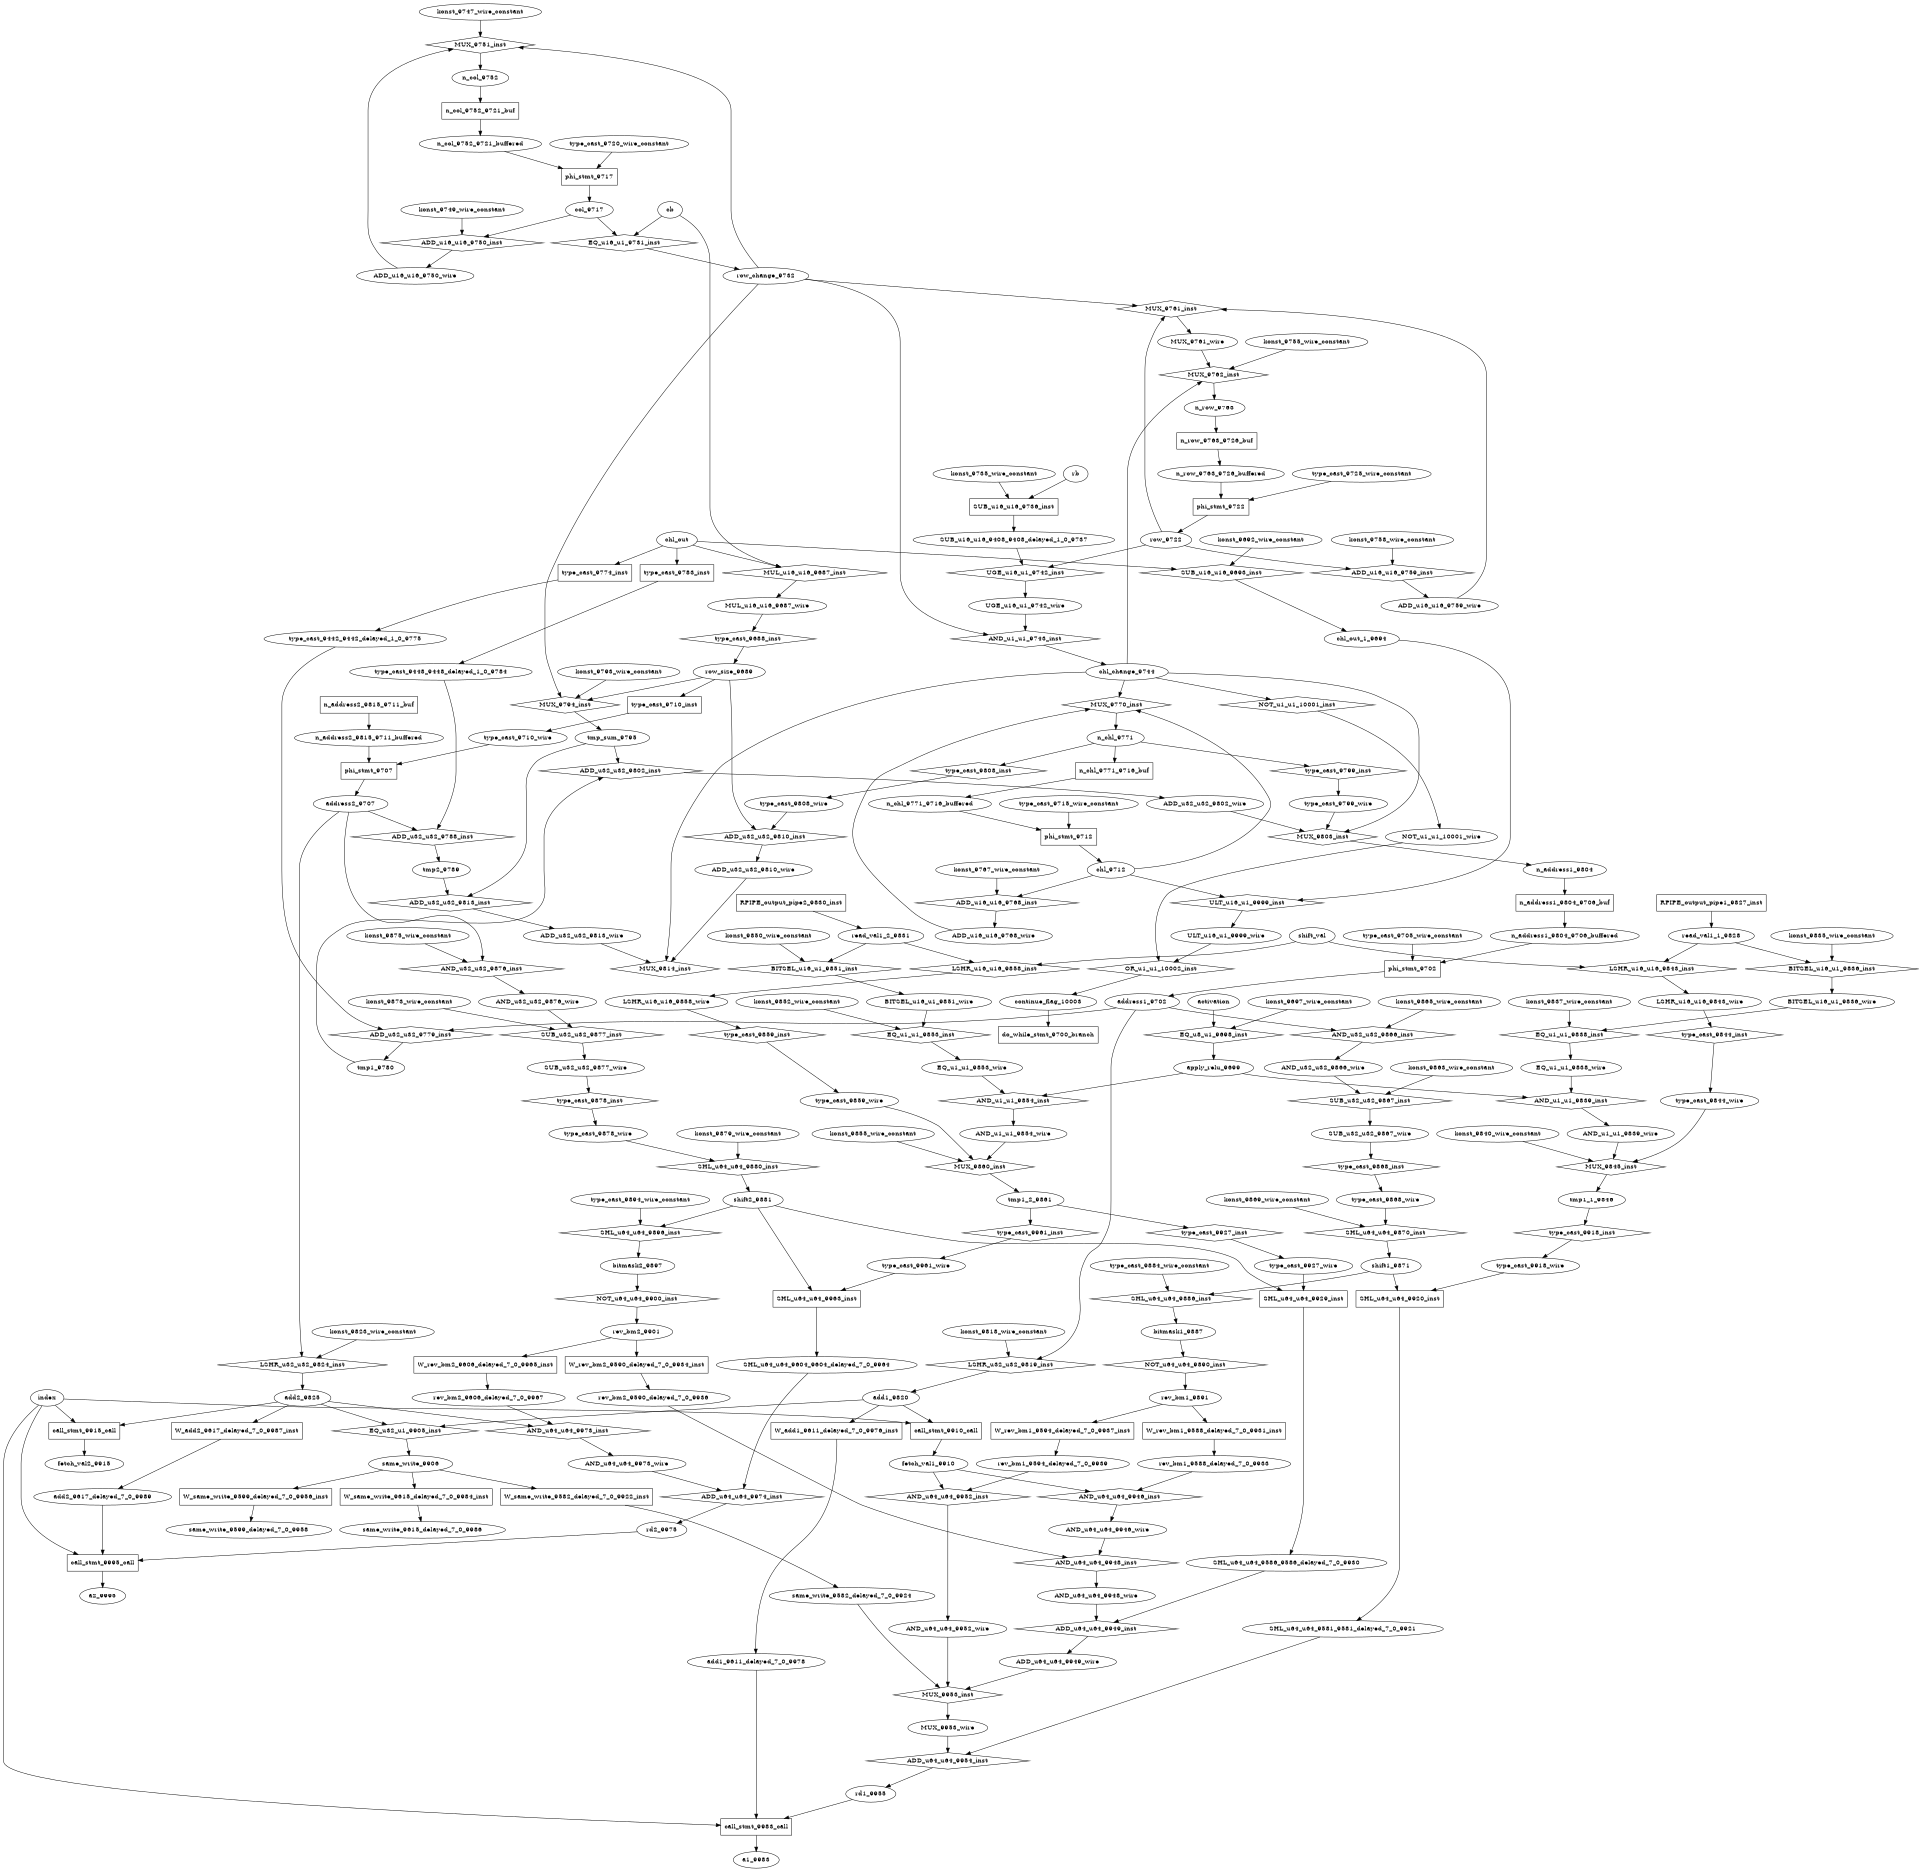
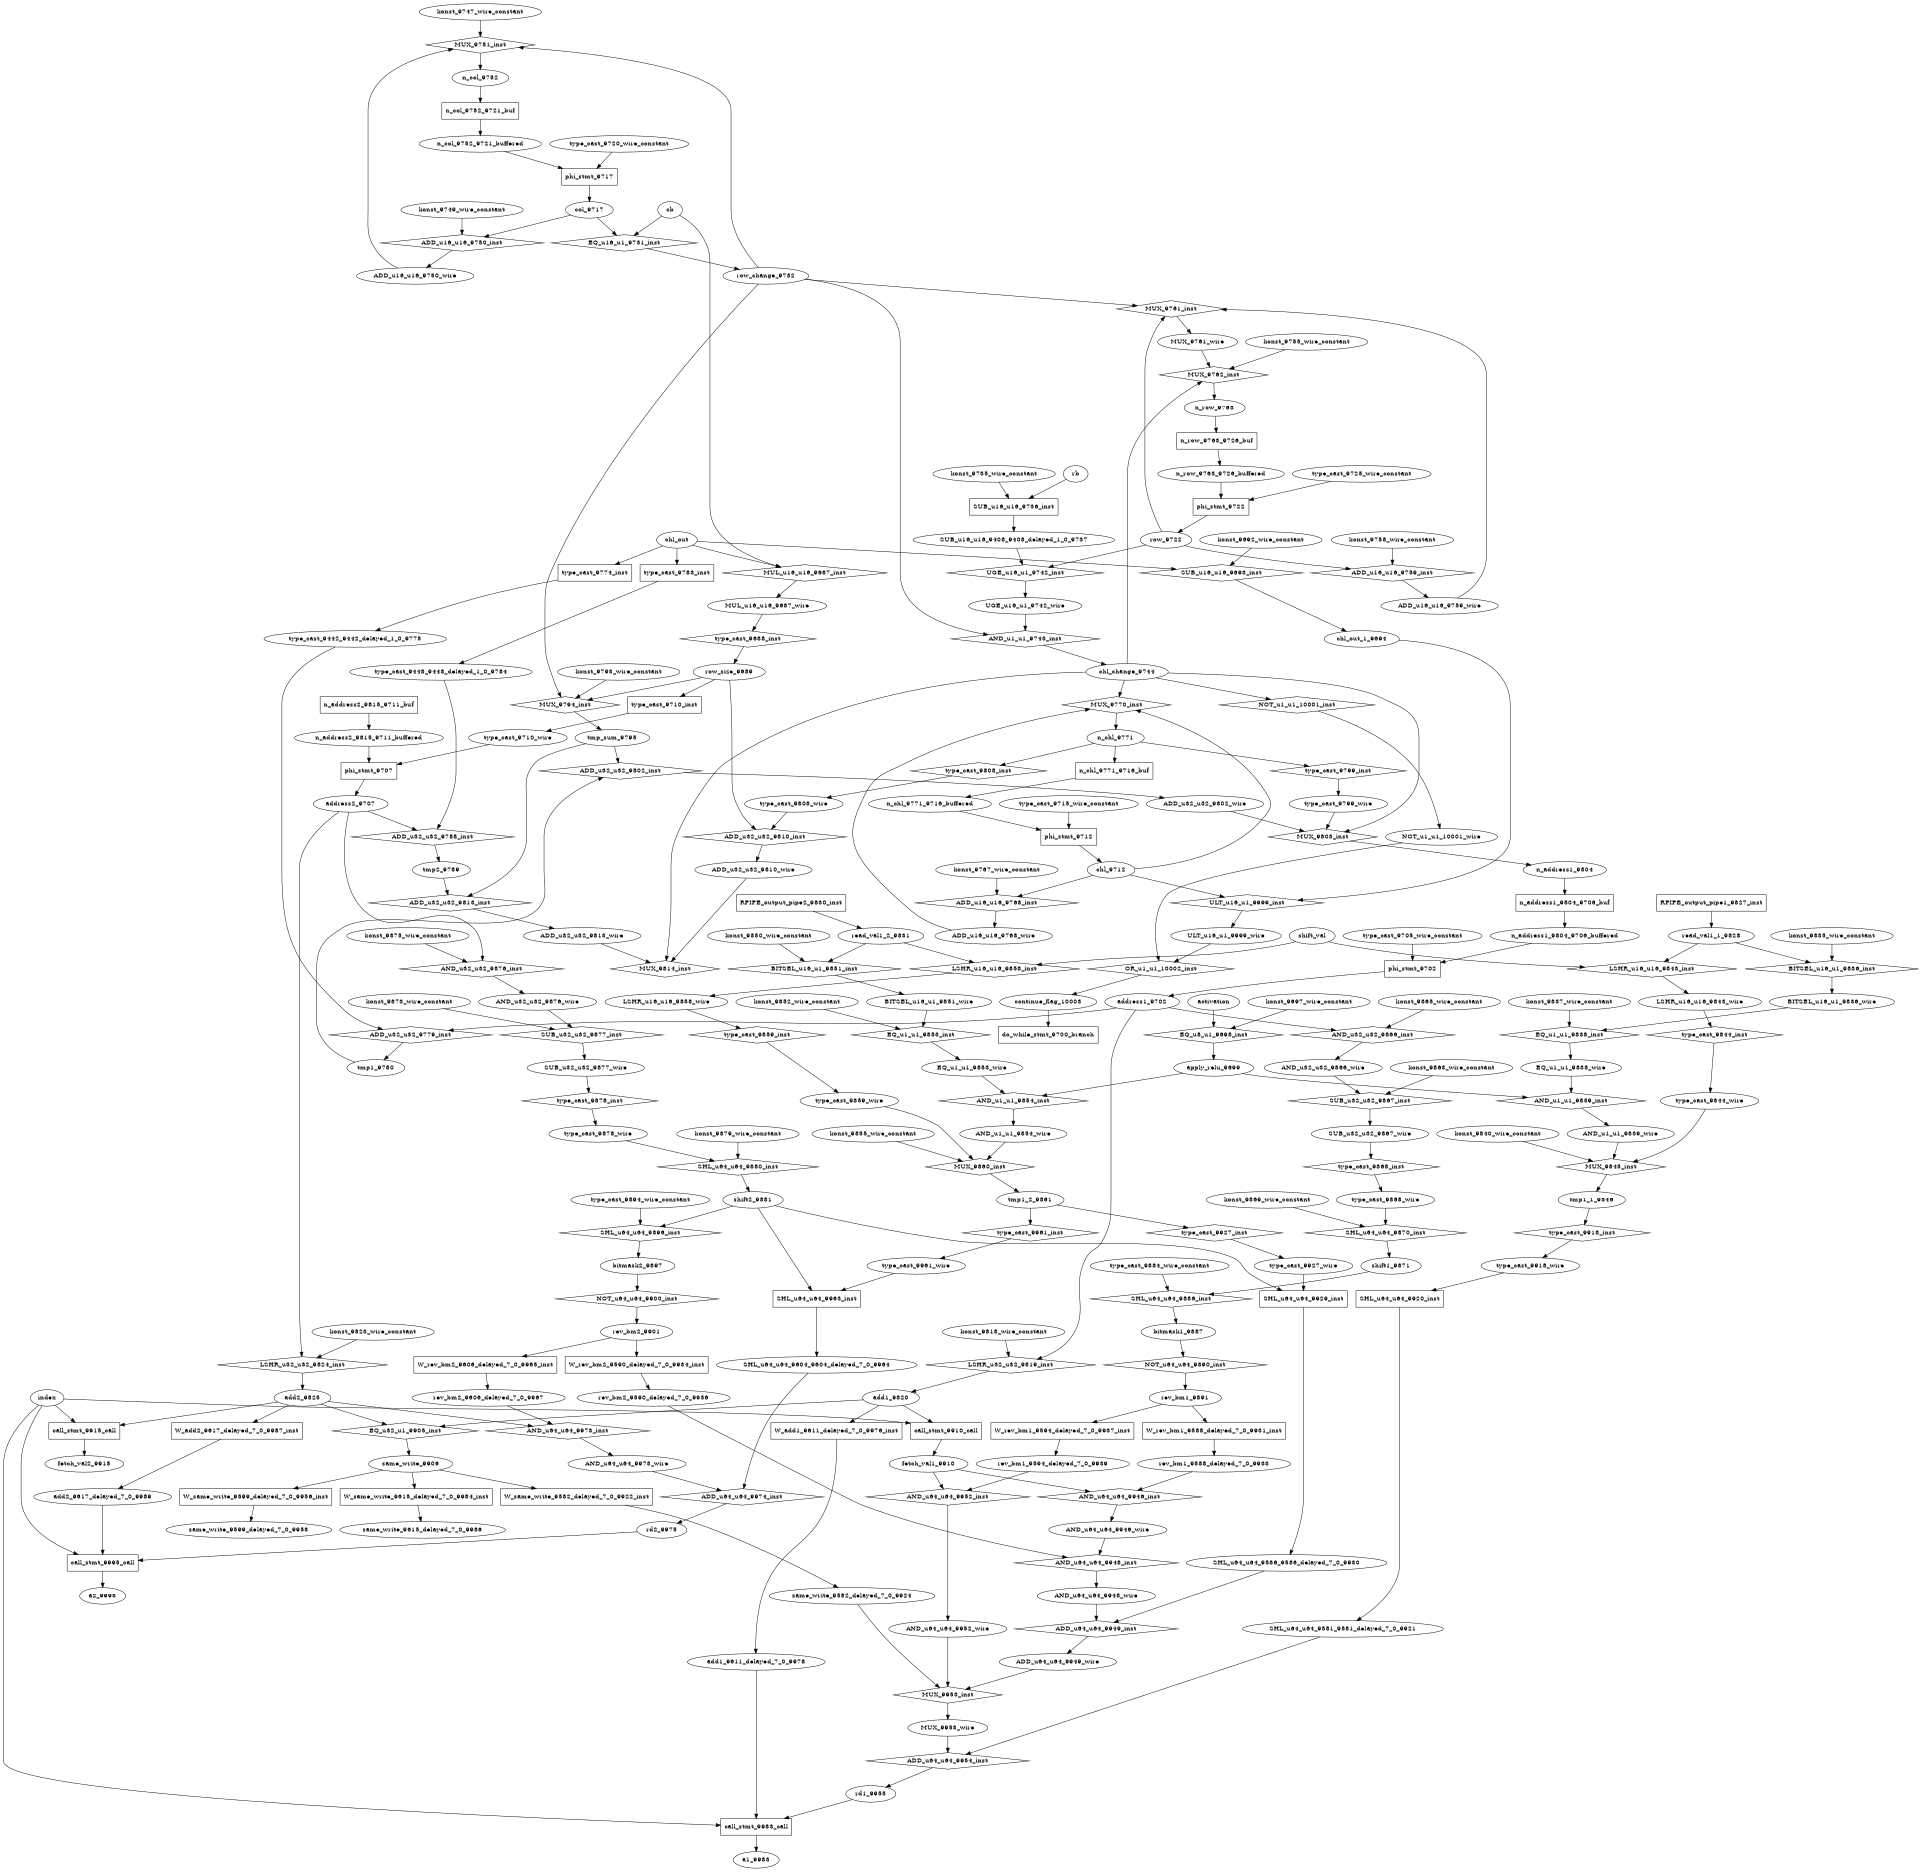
(1395, 1280) -> none
